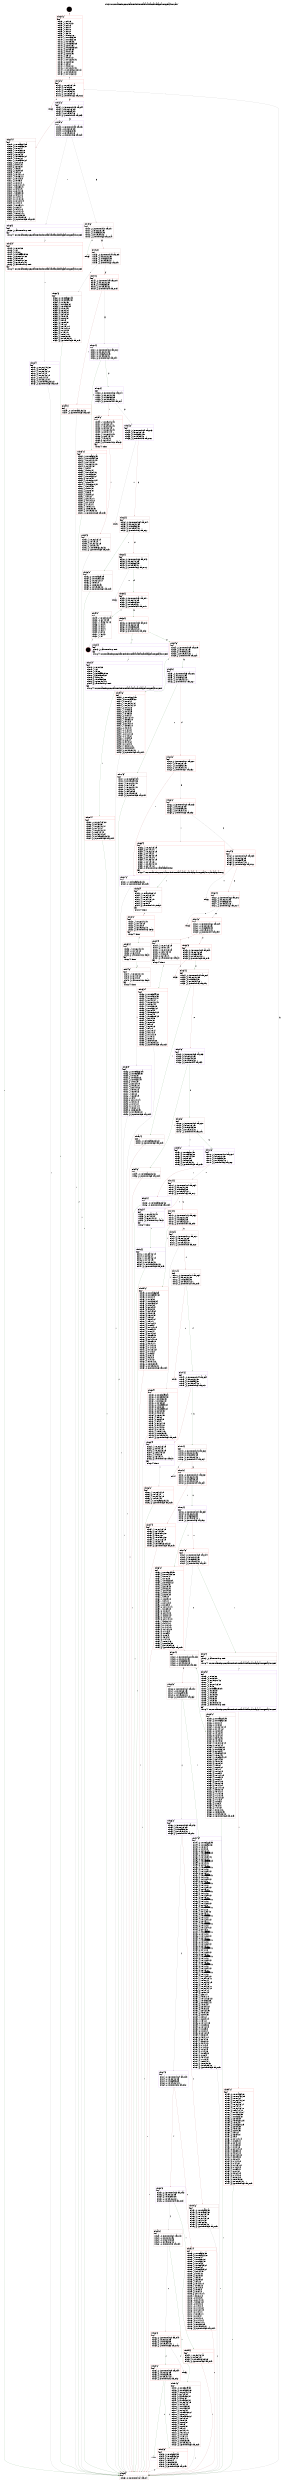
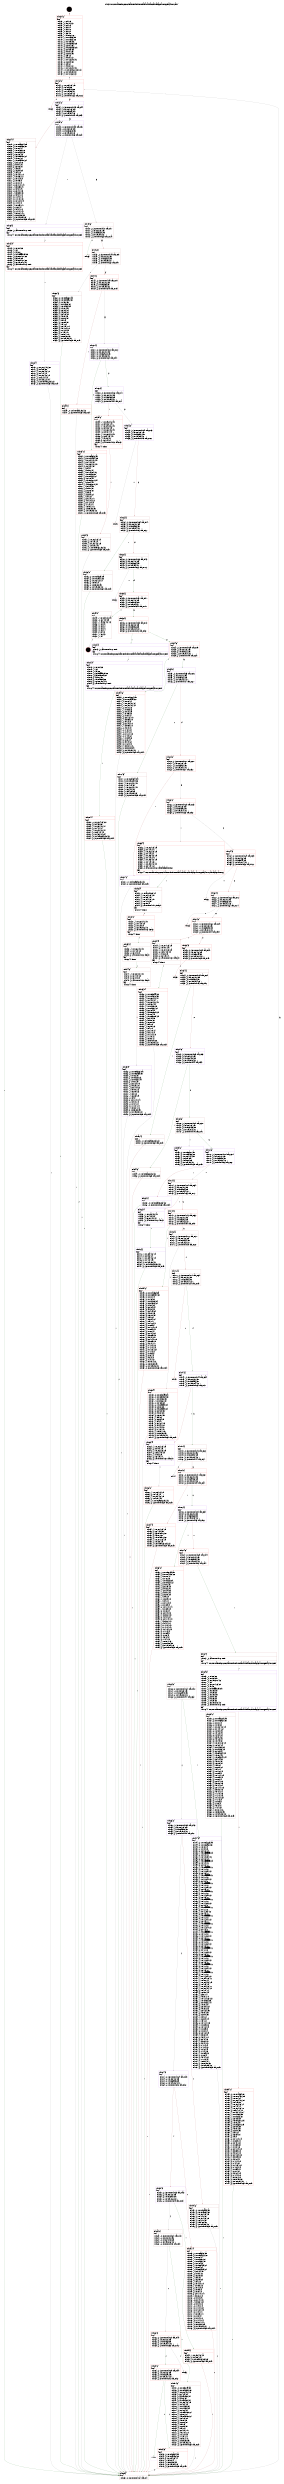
(195, 965) -> none
(184, 1659) -> none
